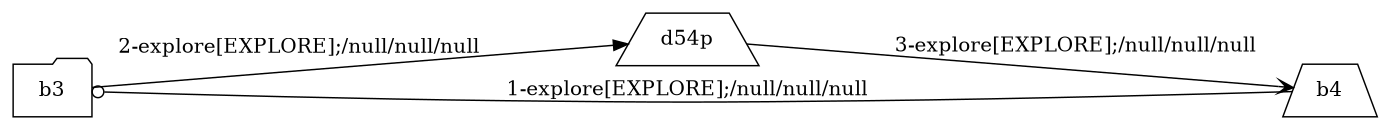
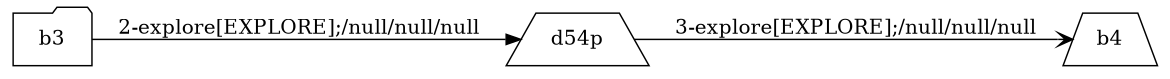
(698, 102) -> none
